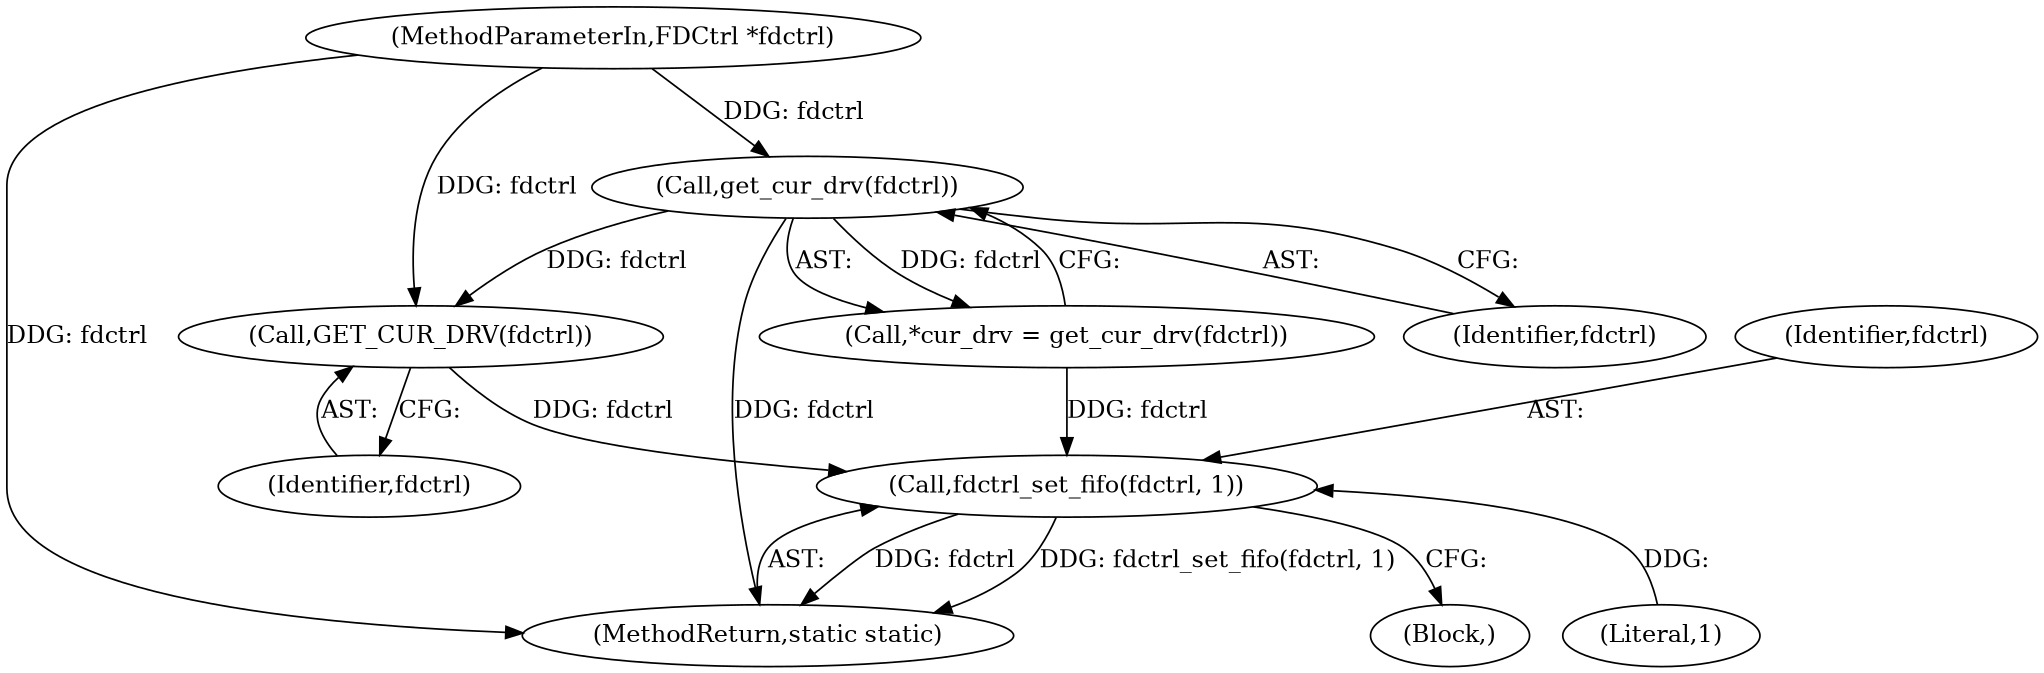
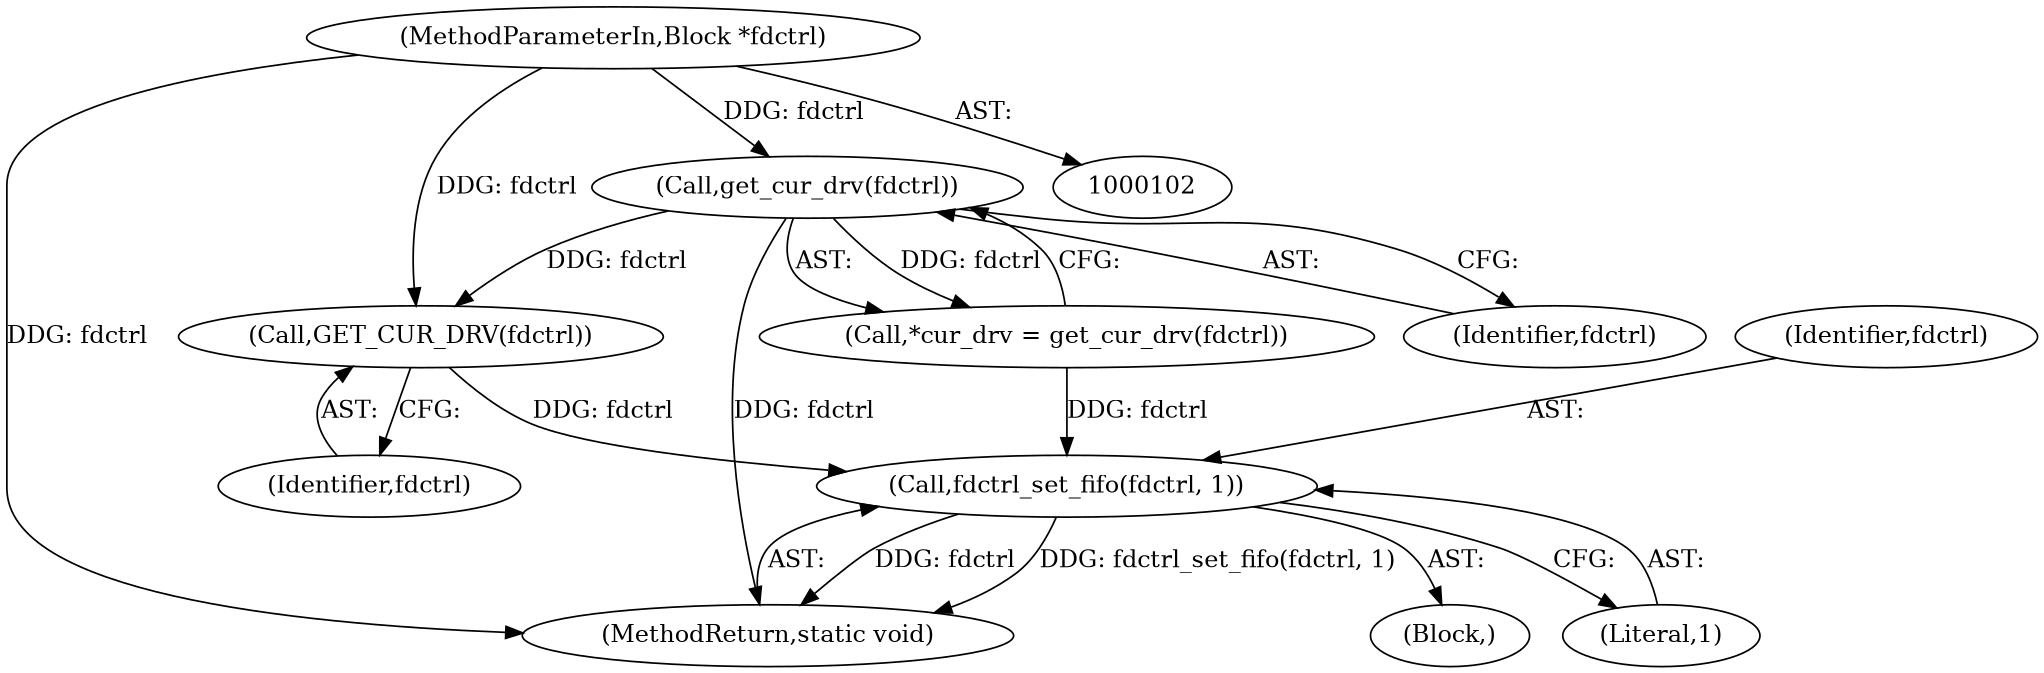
(613, 38) -> (613, 38)
none -> (1143, 187)
none -> (1447, 533)
(1460, 561) -> (1460, 561)
(1680, 561) -> (1680, 561)
(768, 636) -> (768, 636)
